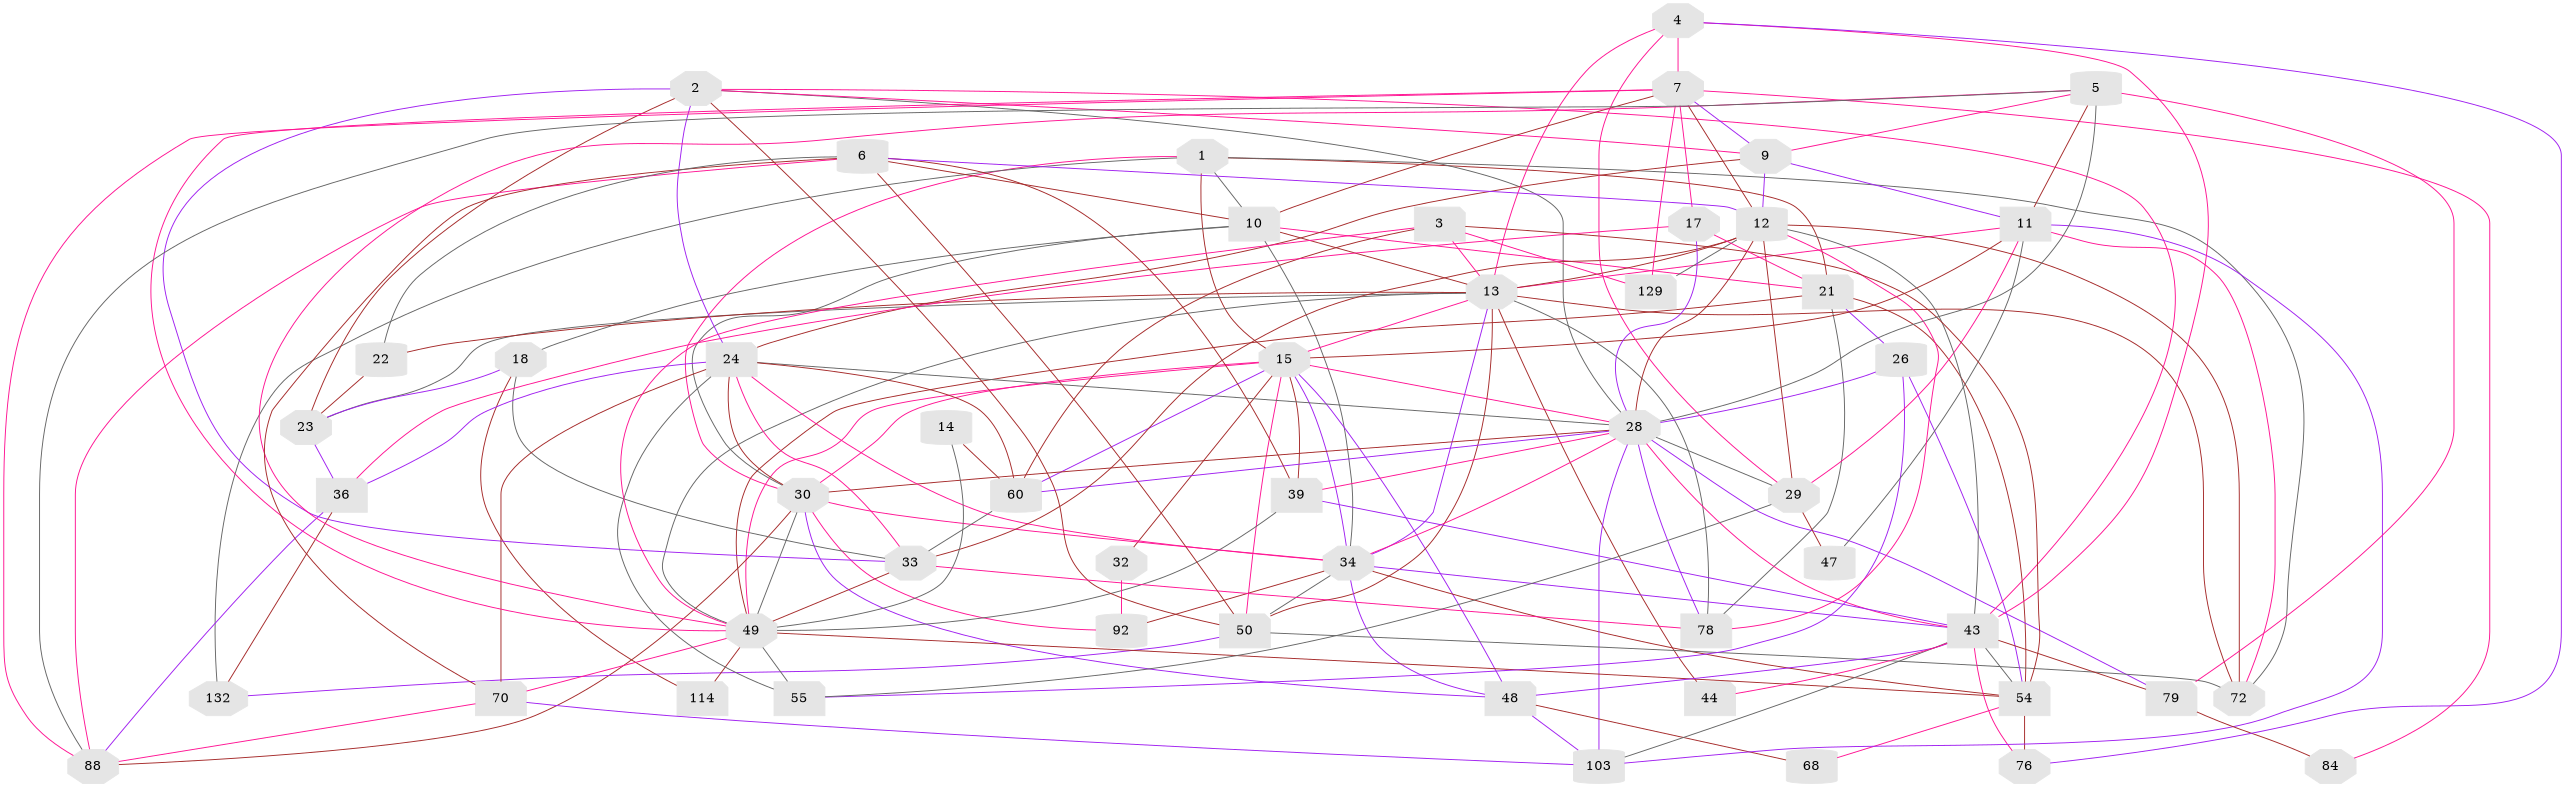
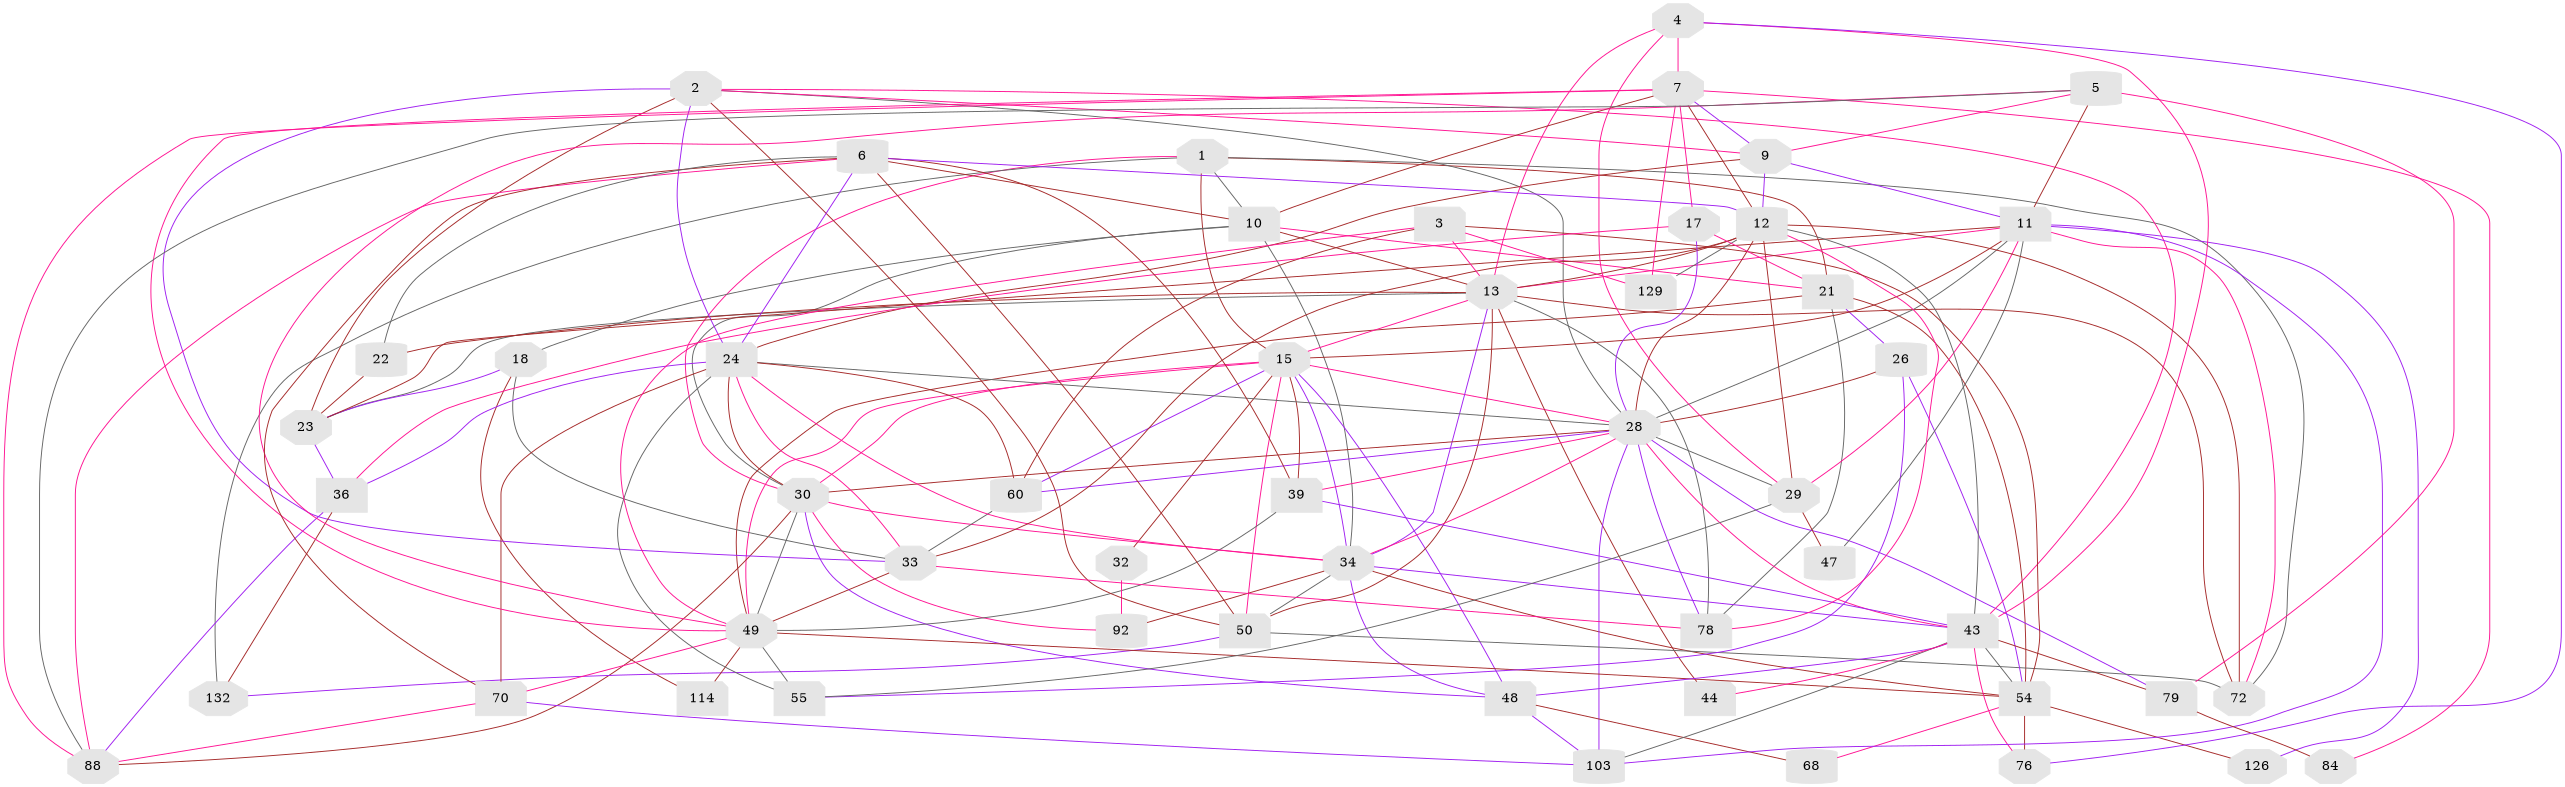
none -> (797, 258)
none -> (1151, 287)
(1906, 327) -> (1848, 338)
(977, 354) -> none
(1769, 401) -> (1769, 401)
(946, 428) -> none
none -> (2257, 767)
